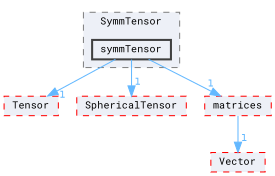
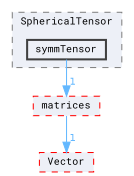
(132, 22) -> (67, 22)
(31, 106) -> none
(132, 106) -> none
